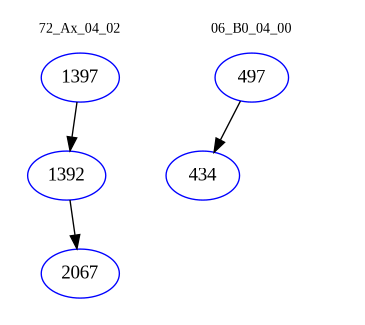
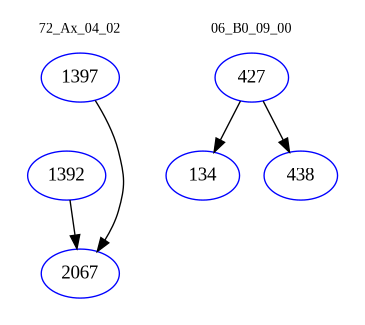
(252, 29) -> (252, 29)
(252, 78) -> (252, 78)
(75, 119) -> (122, 169)
(203, 176) -> (203, 176)
none -> (301, 176)
